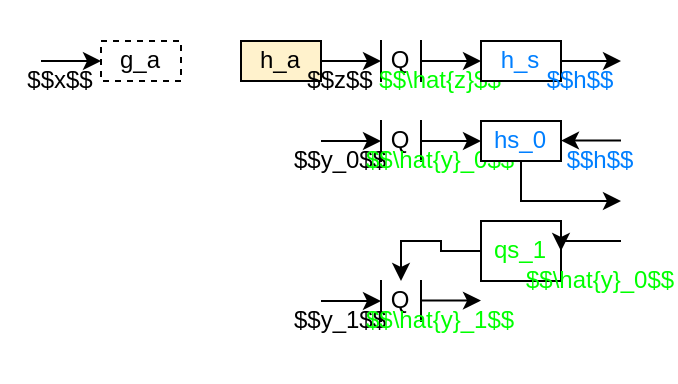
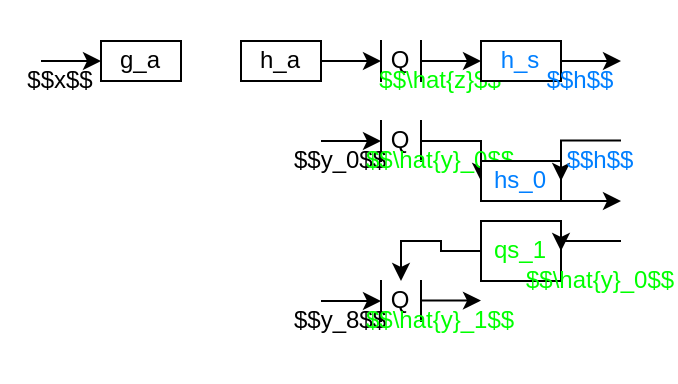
(141, 61) -> (141, 61)
(281, 61) -> (281, 61)
(341, 81) -> none
(521, 141) -> (521, 181)
(341, 321) -> (341, 321)
